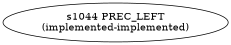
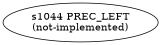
(116, 22) -> (81, 22)
